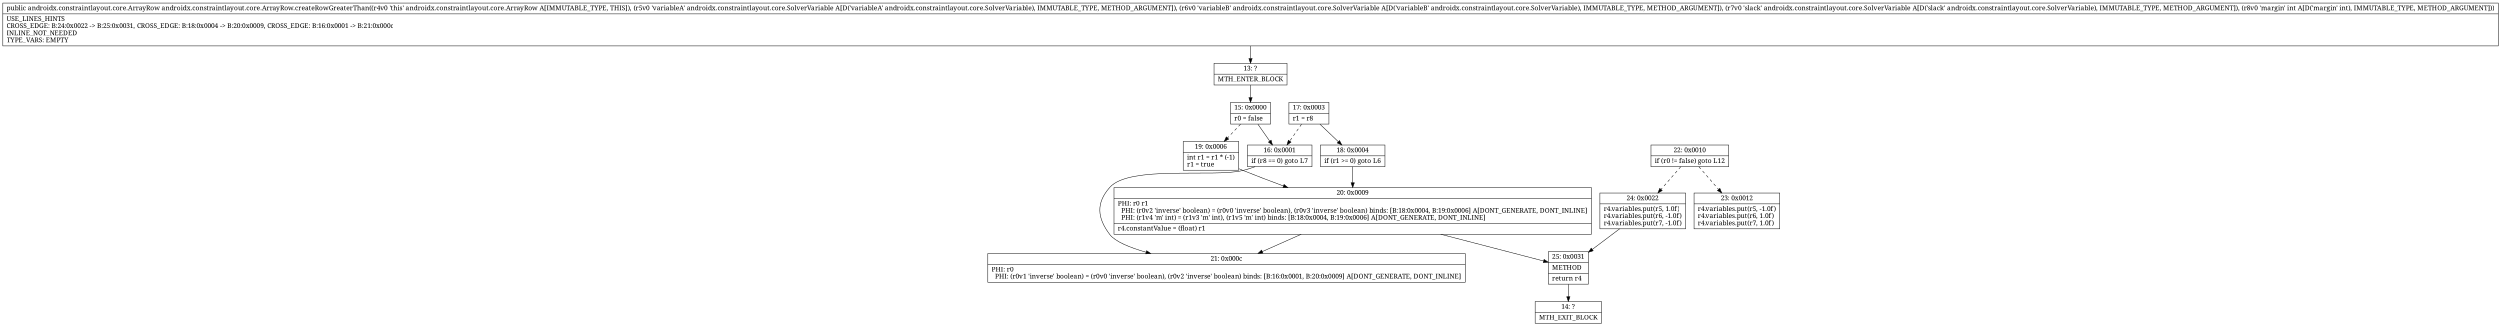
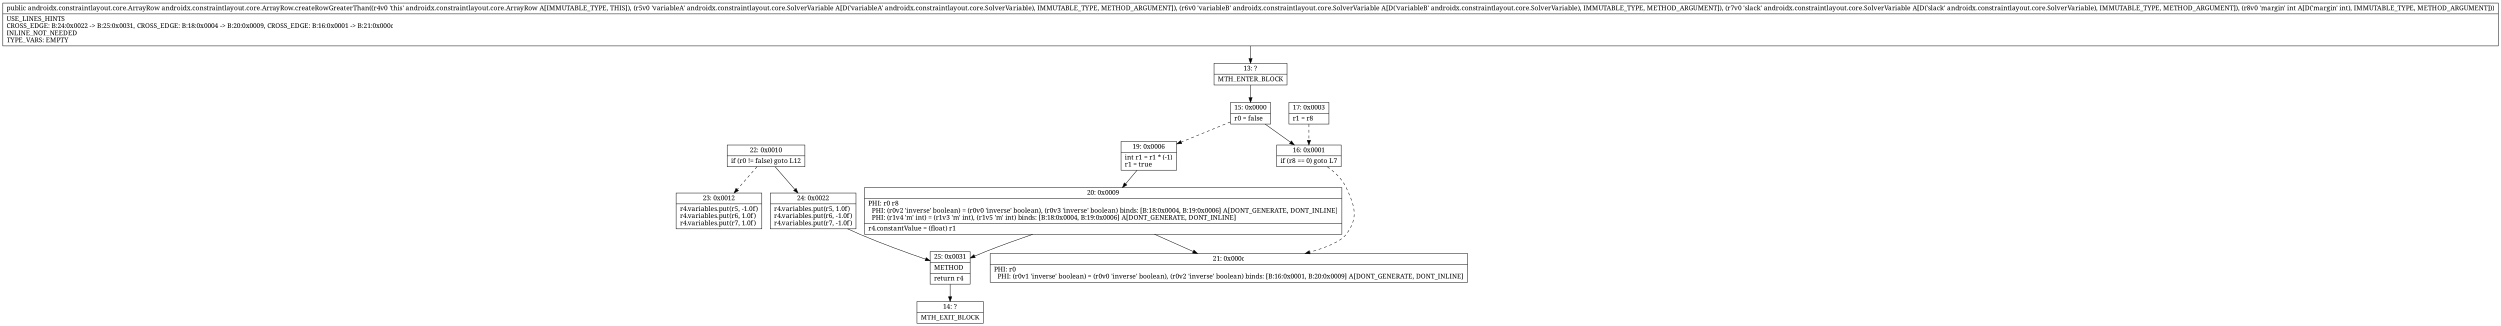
(1353, 156) -> none
(1135, 176) -> (1354, 218)
(1671, 178) -> (785, 178)
(1134, 204) -> (884, 204)
